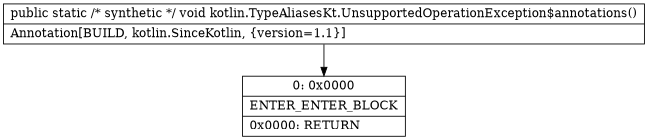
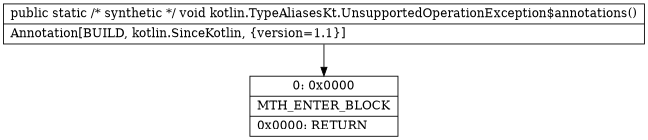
(324, 106) -> (324, 106)
